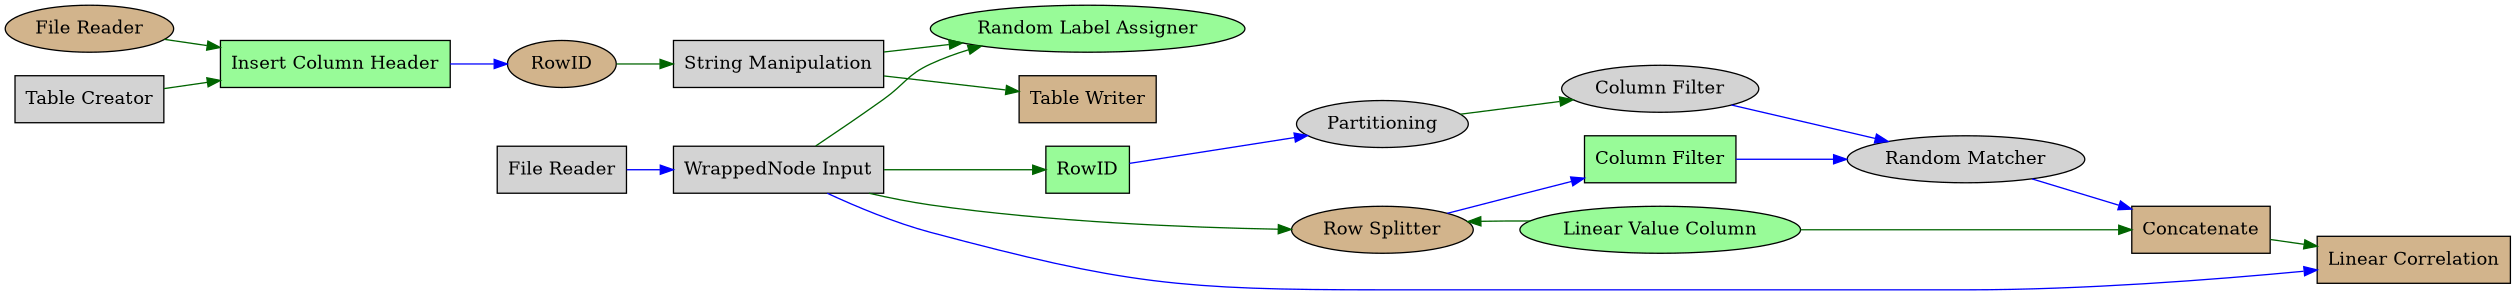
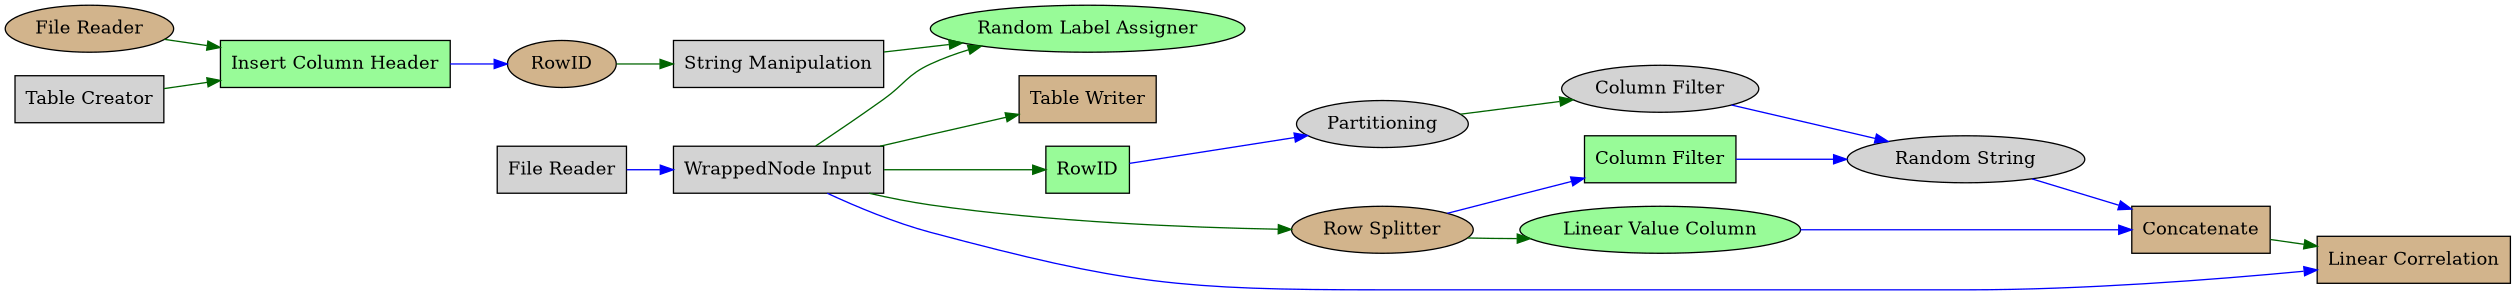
(945, 83) -> (943, 132)
(1966, 159) -> (1966, 159)
(1506, 221) -> (1492, 238)
(1960, 230) -> (1960, 230)
